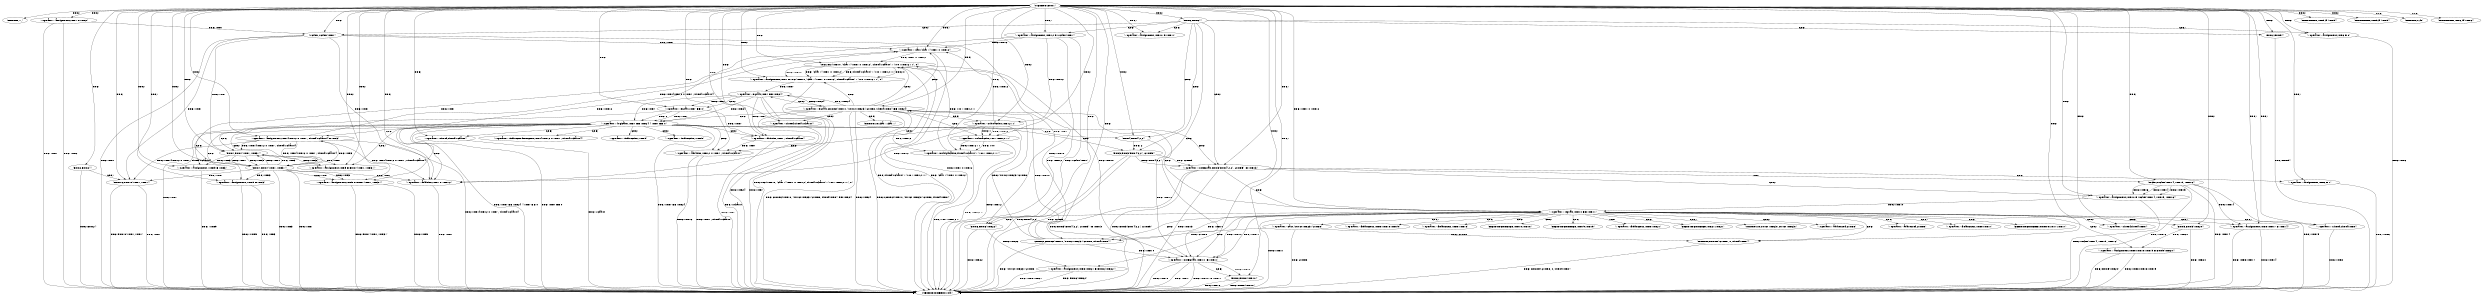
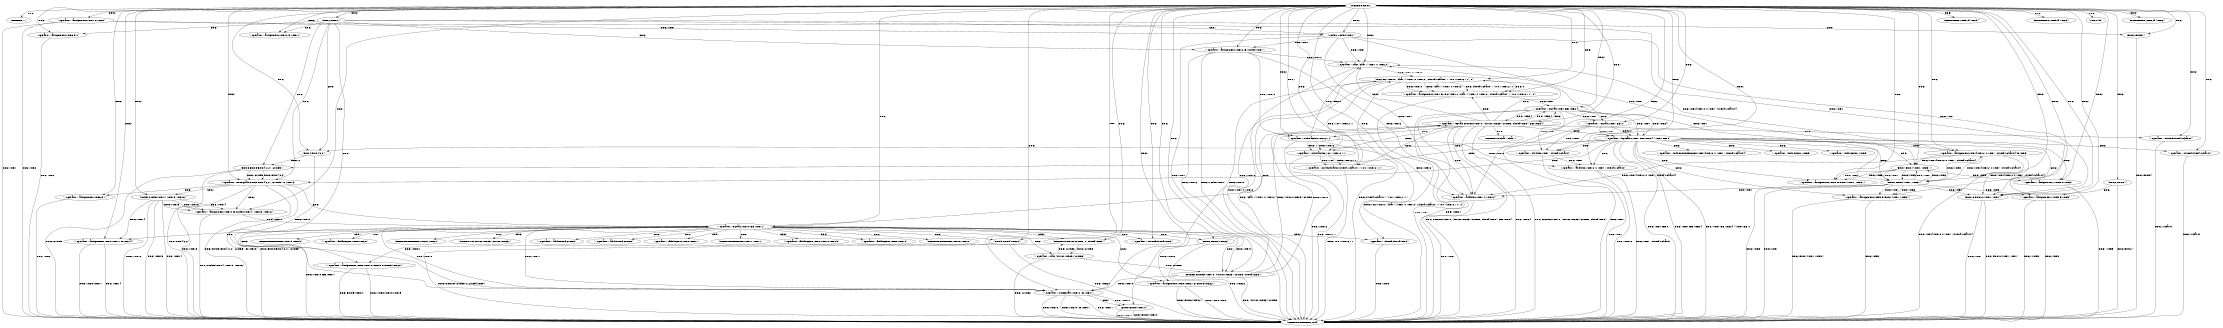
none -> (1555, 9)
(2414, 20) -> (2096, 20)
none -> (1165, 25)
(775, 41) -> (1291, 42)
(1307, 109) -> (883, 116)
(2212, 116) -> (1112, 124)
(1756, 175) -> (211, 190)
(1649, 219) -> (499, 234)
(2040, 227) -> (741, 241)
none -> (1076, 249)
(1276, 251) -> (321, 274)
